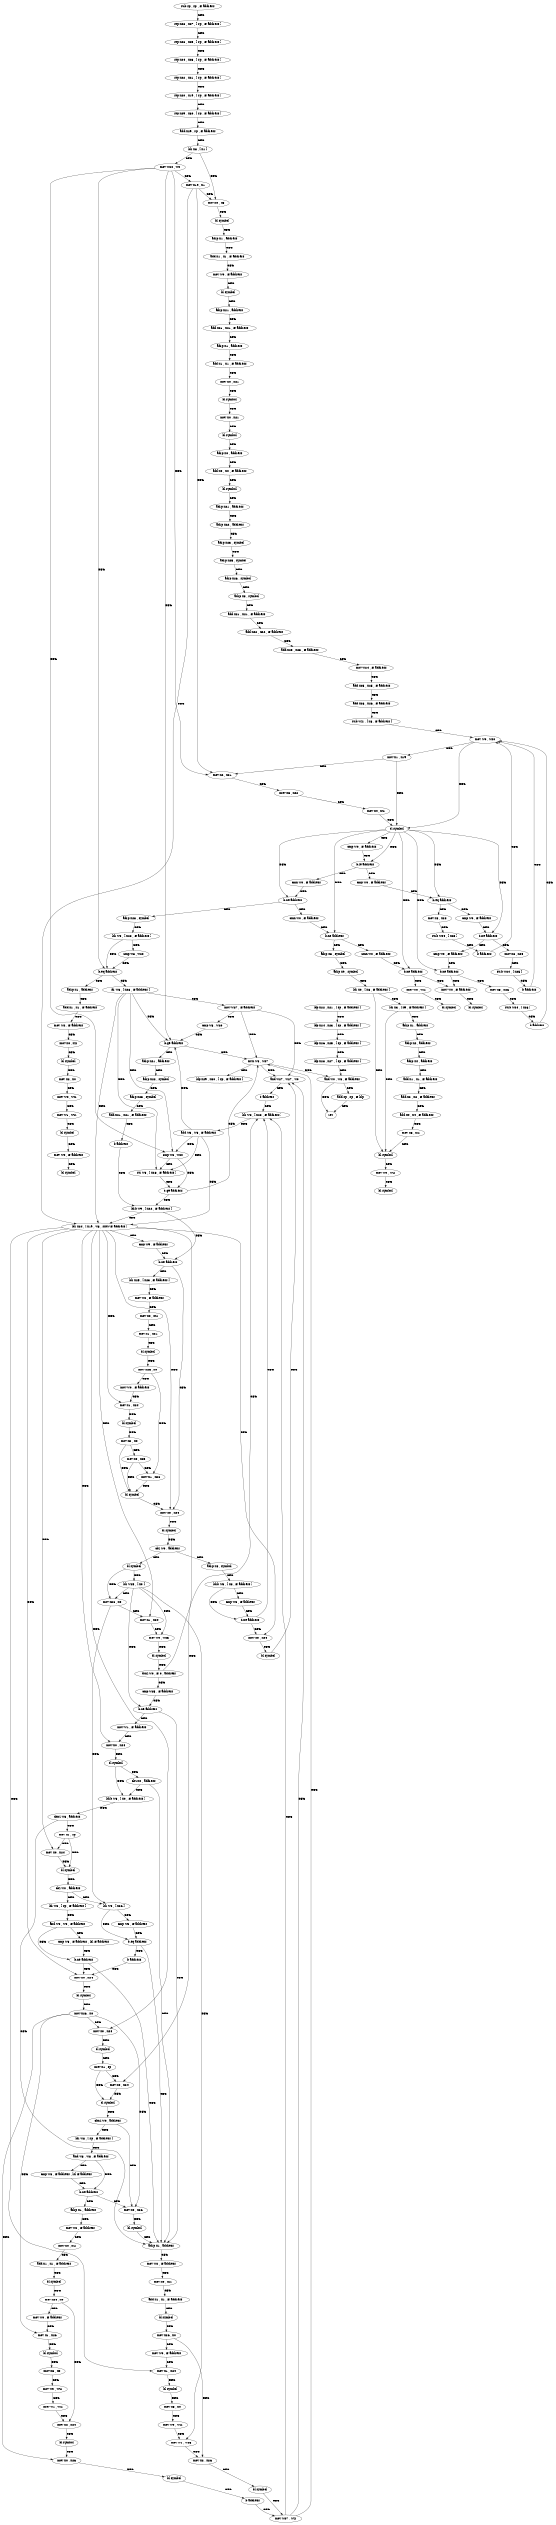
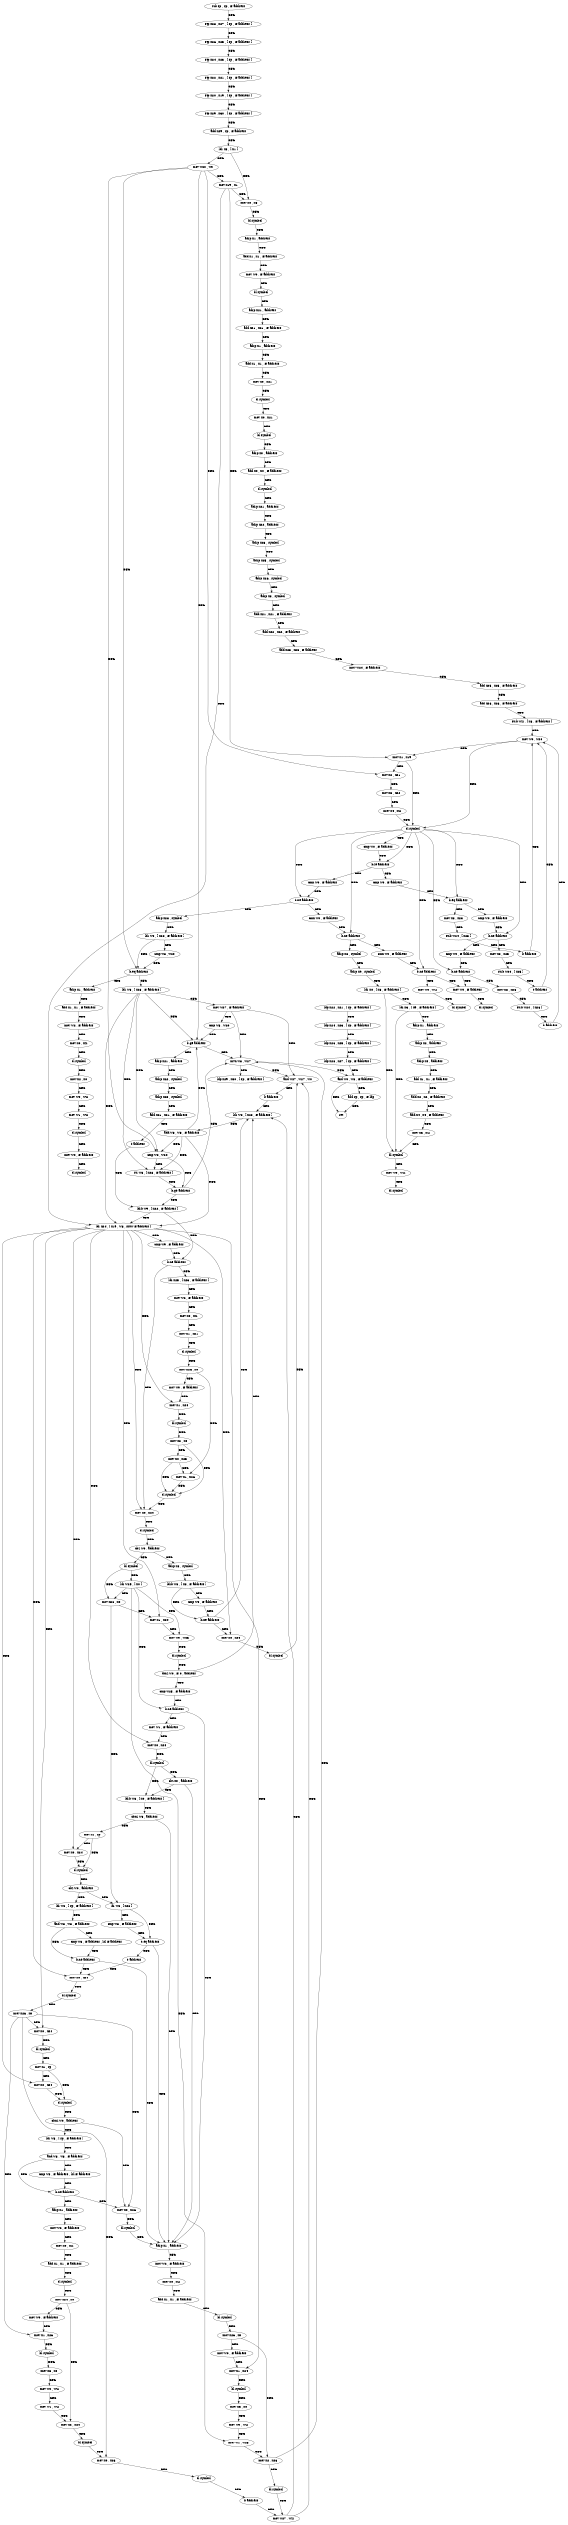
(197, 484) -> (230, 544)
(311, 1779) -> (321, 1744)
